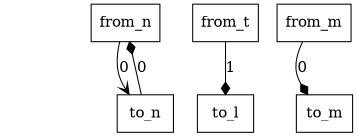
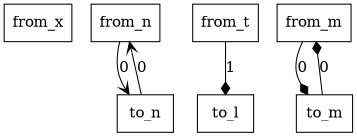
none -> (38, 23)
(137, 73) -> (137, 73)
none -> (320, 75)
